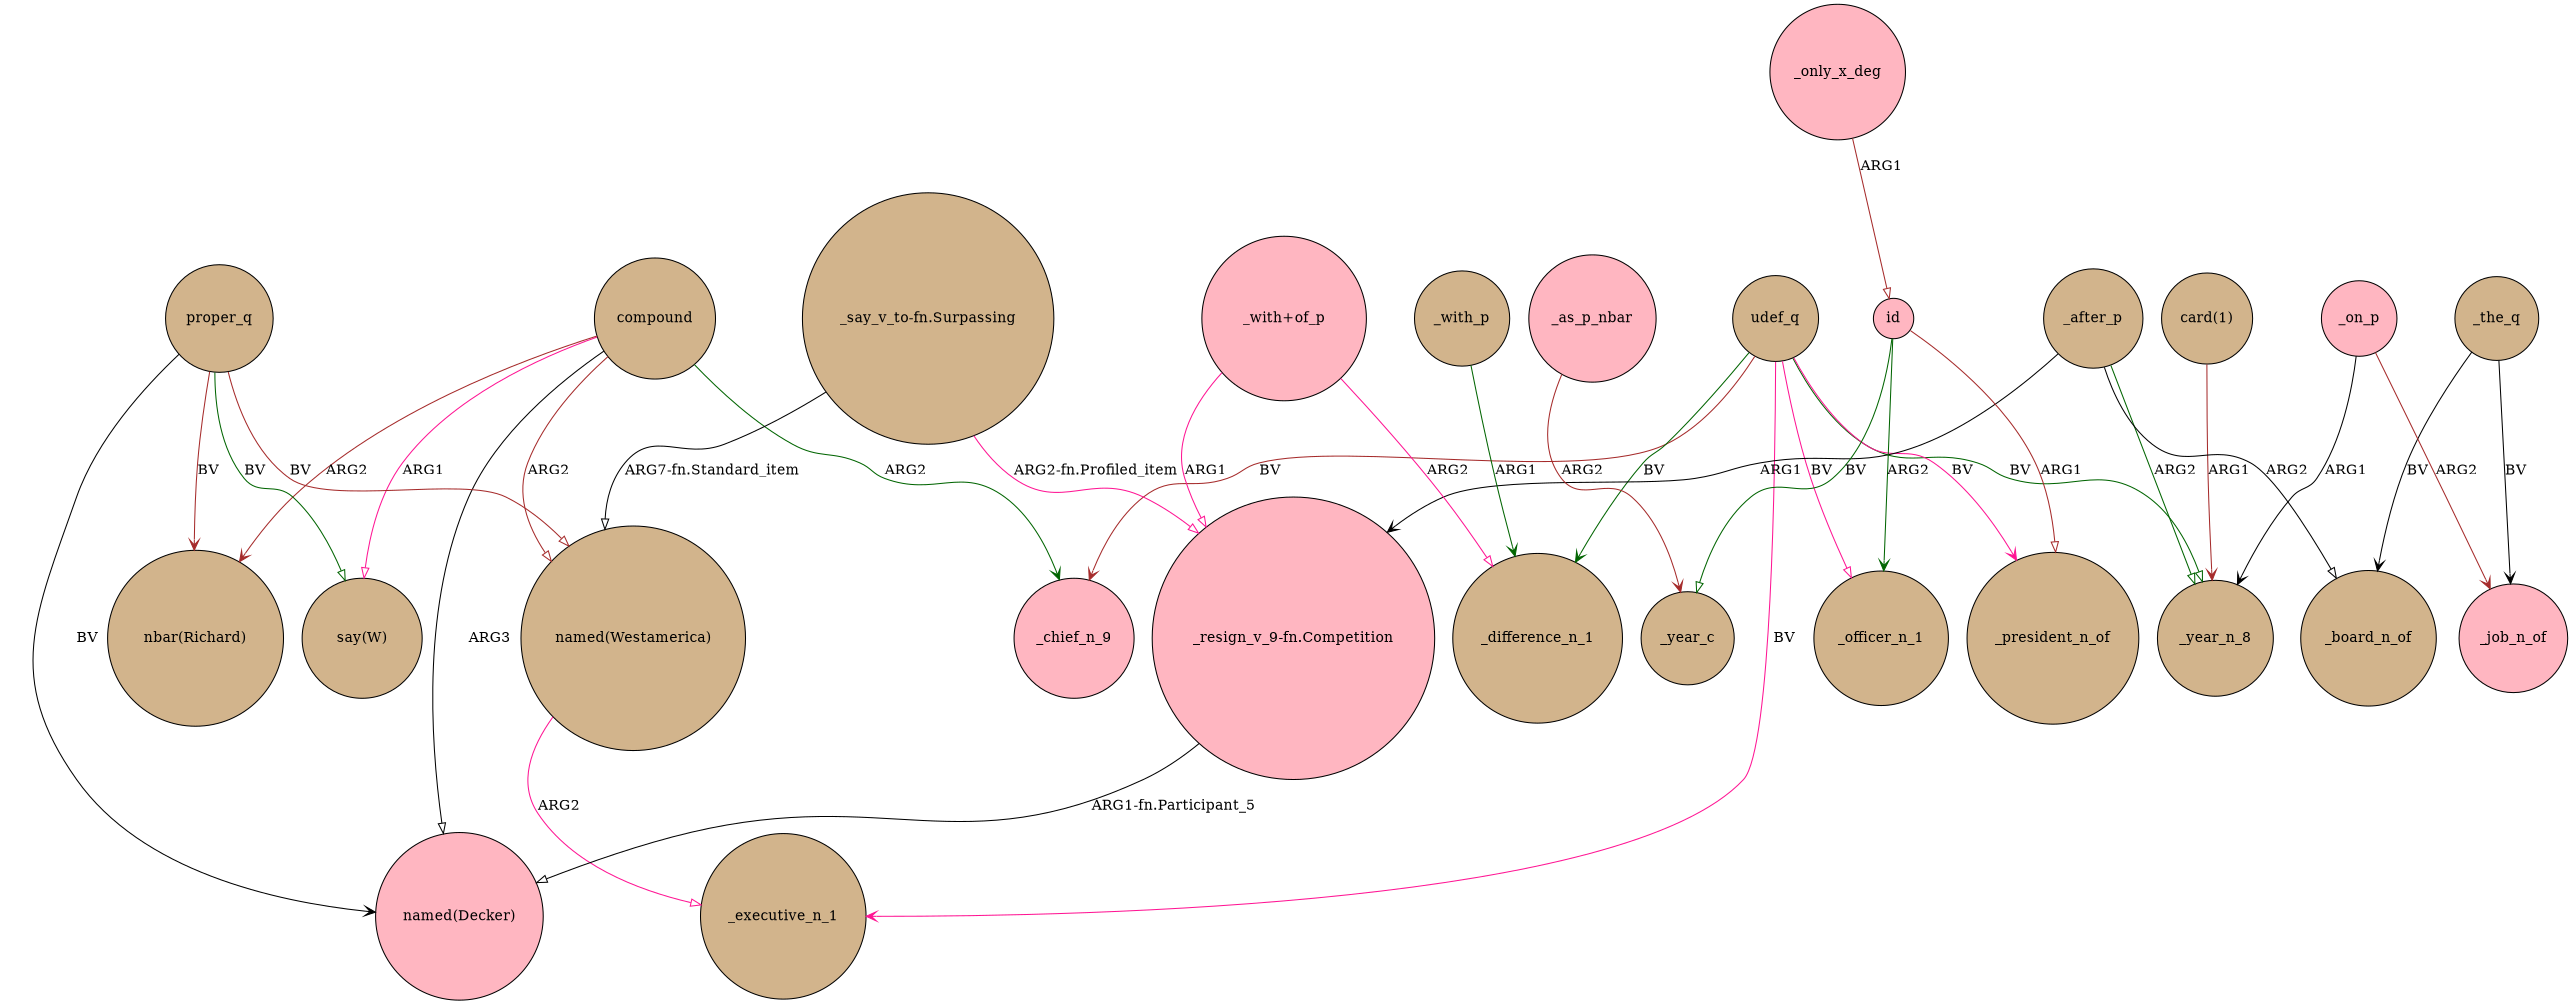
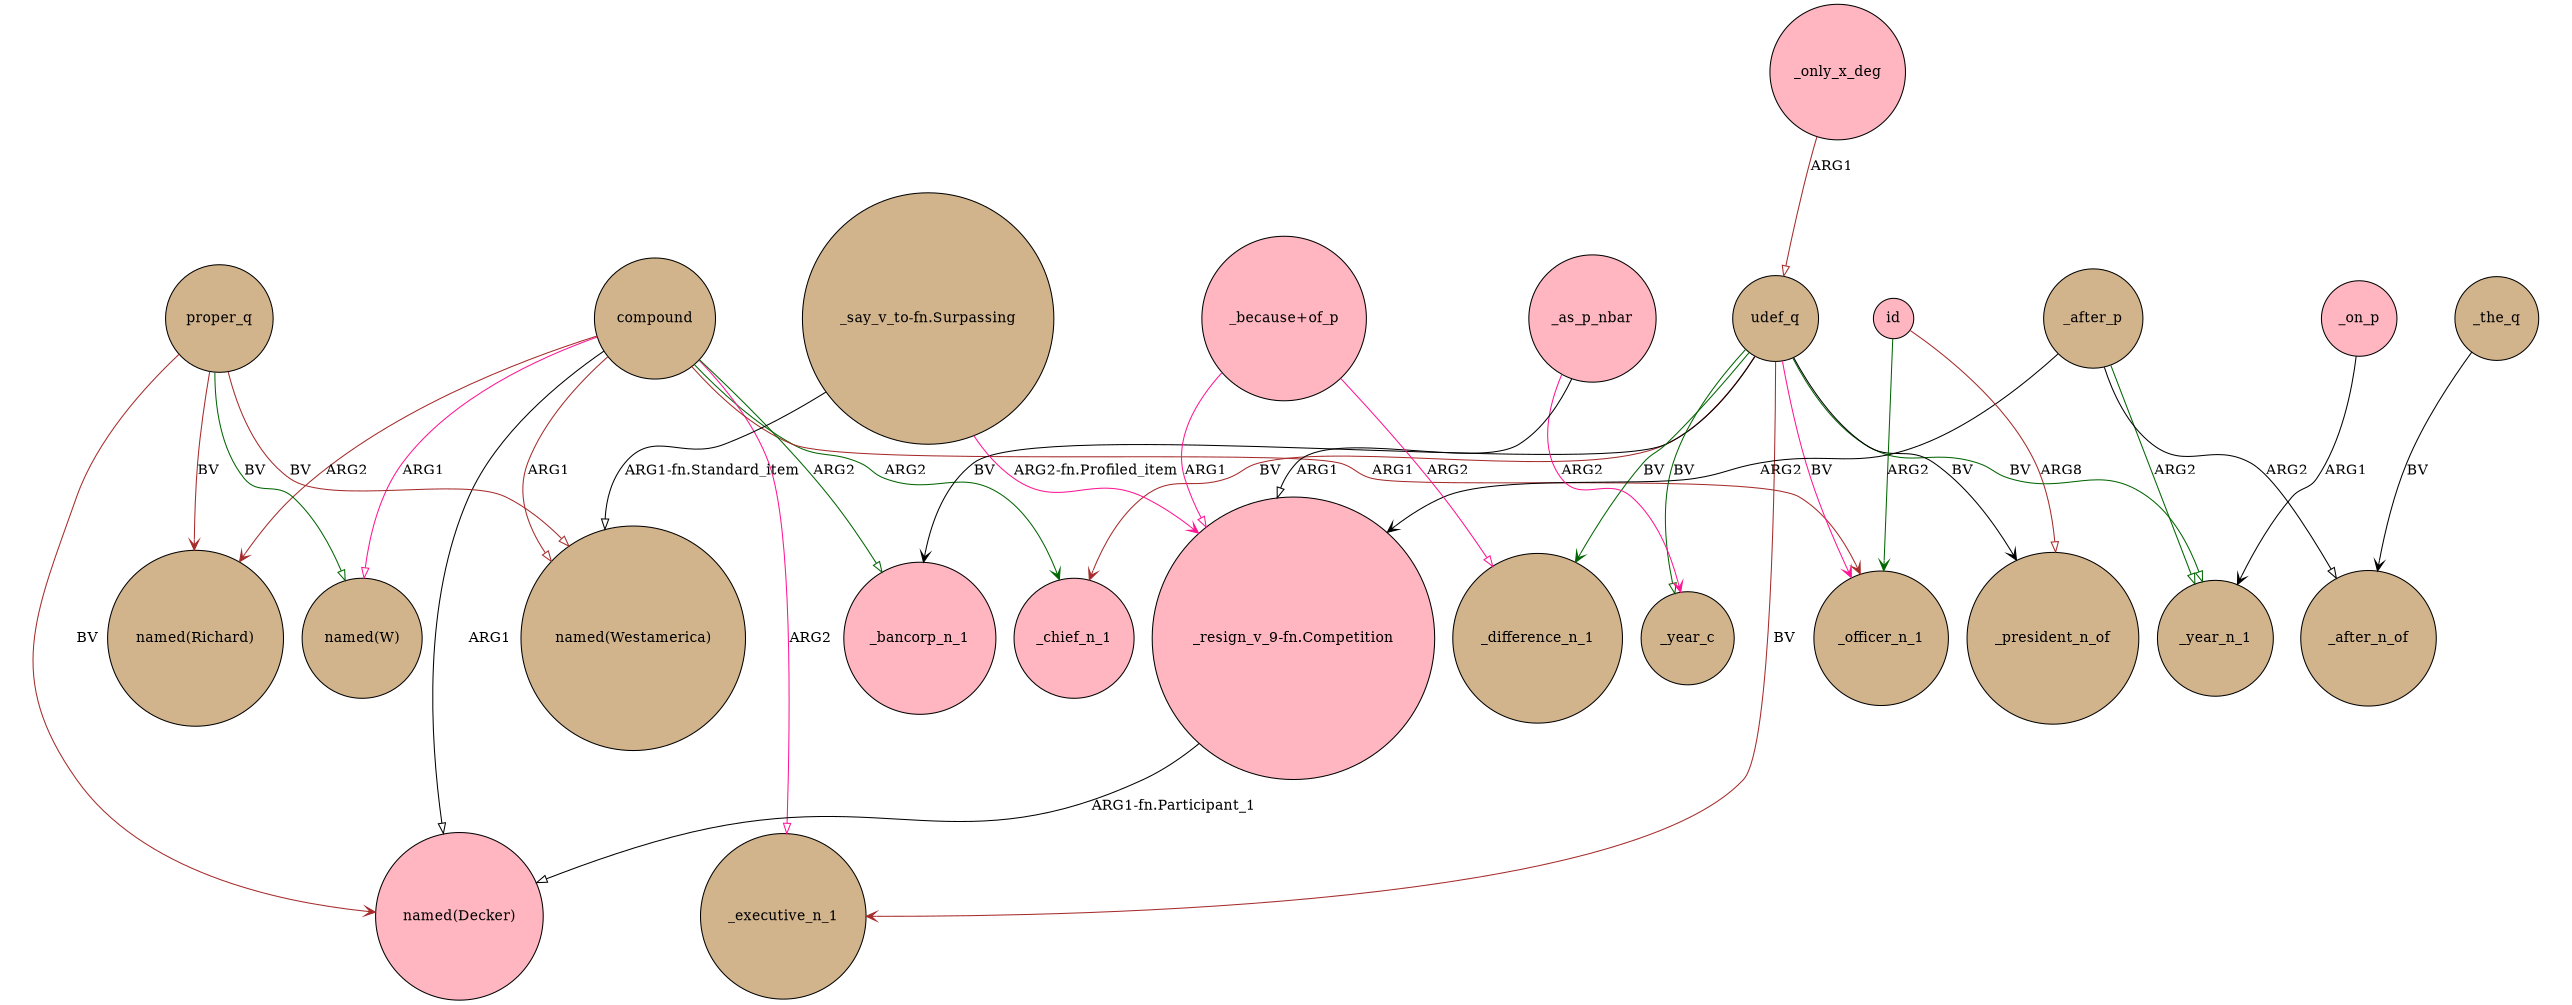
(1870, 213) -> (1800, 201)
(1284, 319) -> (1284, 319)
(1462, 319) -> none
(2207, 319) -> none
none -> (1510, 447)
none -> (1248, 458)
(1937, 465) -> (1937, 465)
(1807, 467) -> (1807, 467)
(549, 471) -> (549, 471)
(712, 471) -> (712, 471)
(1781, 471) -> (1781, 471)
(2062, 471) -> (2062, 471)
(1826, 483) -> (1676, 456)
(1591, 490) -> (1591, 490)
(1076, 491) -> (1076, 491)
(196, 638) -> (196, 638)
(362, 638) -> (362, 638)
(490, 638) -> (490, 638)
none -> (920, 638)
(1074, 638) -> (1074, 638)
(2215, 638) -> (2215, 638)
(2368, 638) -> (2368, 638)
(2513, 638) -> none
(42, 713) -> (42, 713)
(1174, 806) -> (1174, 806)
(563, 842) -> (786, 580)
(1529, 866) -> (1529, 866)
